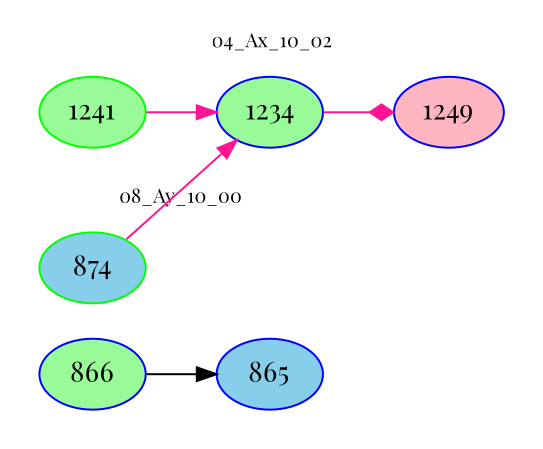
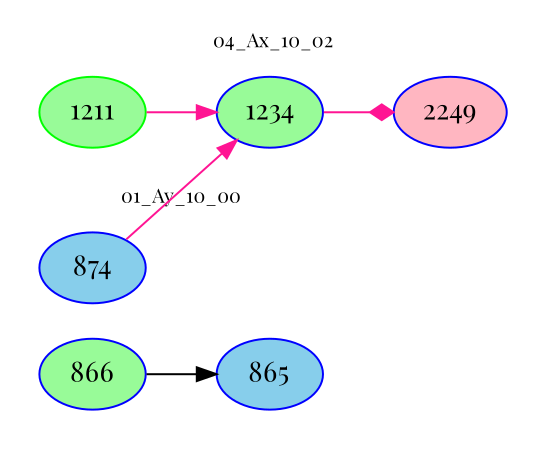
(93, 112) -> (93, 112)
(449, 112) -> (450, 112)
(181, 198) -> (181, 198)
(93, 268) -> (93, 268)
